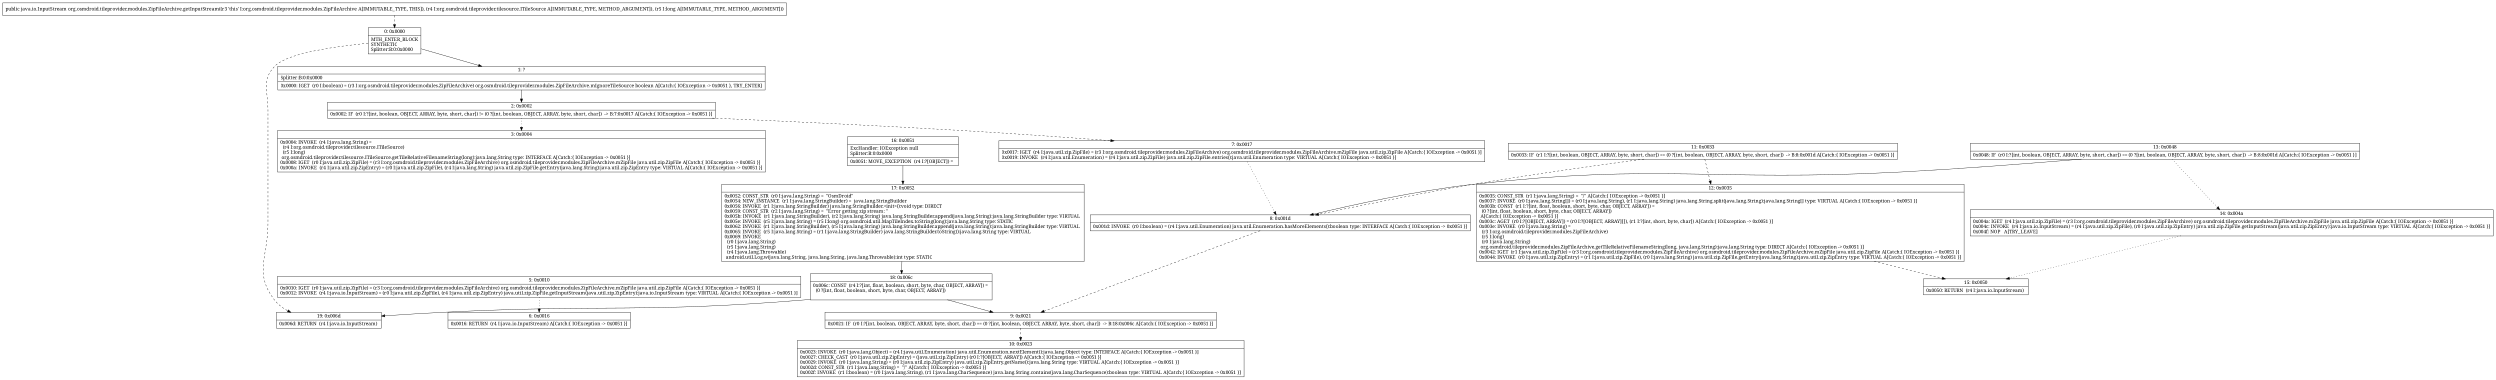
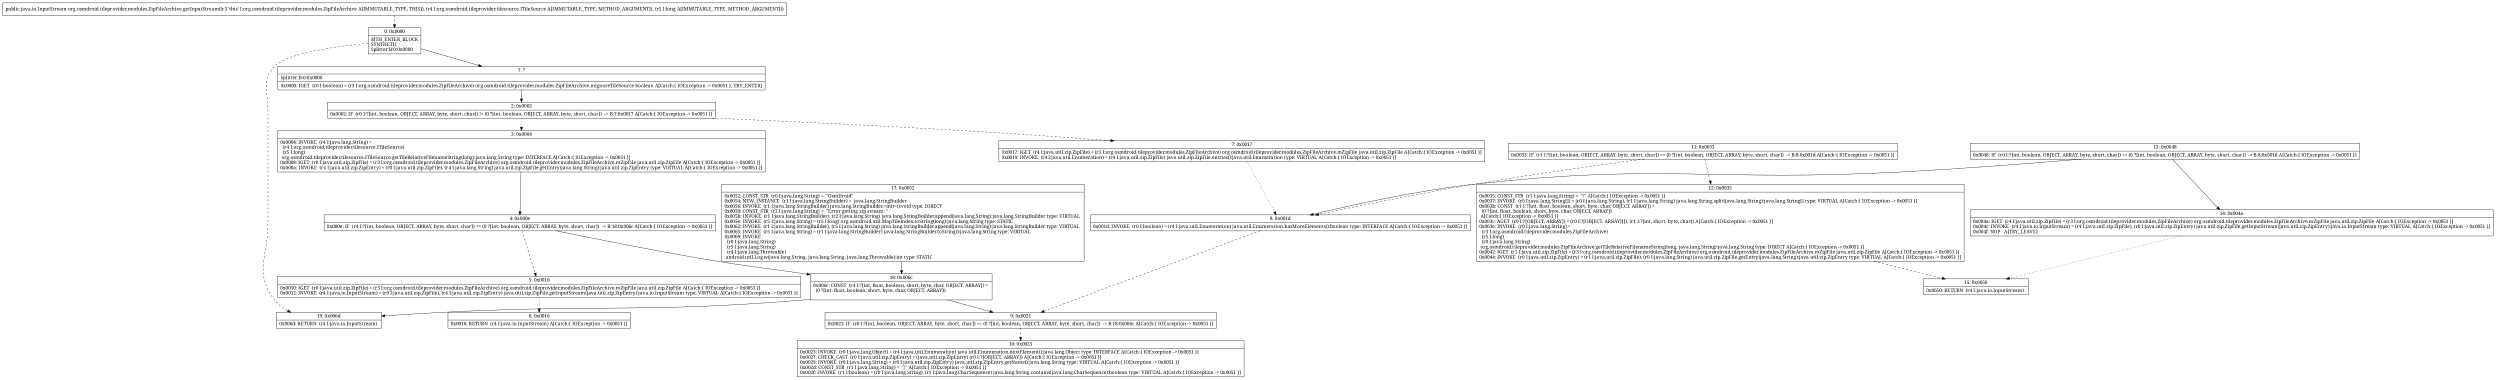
(903, 151) -> none
(2195, 183) -> (2195, 183)
none -> (520, 223)
